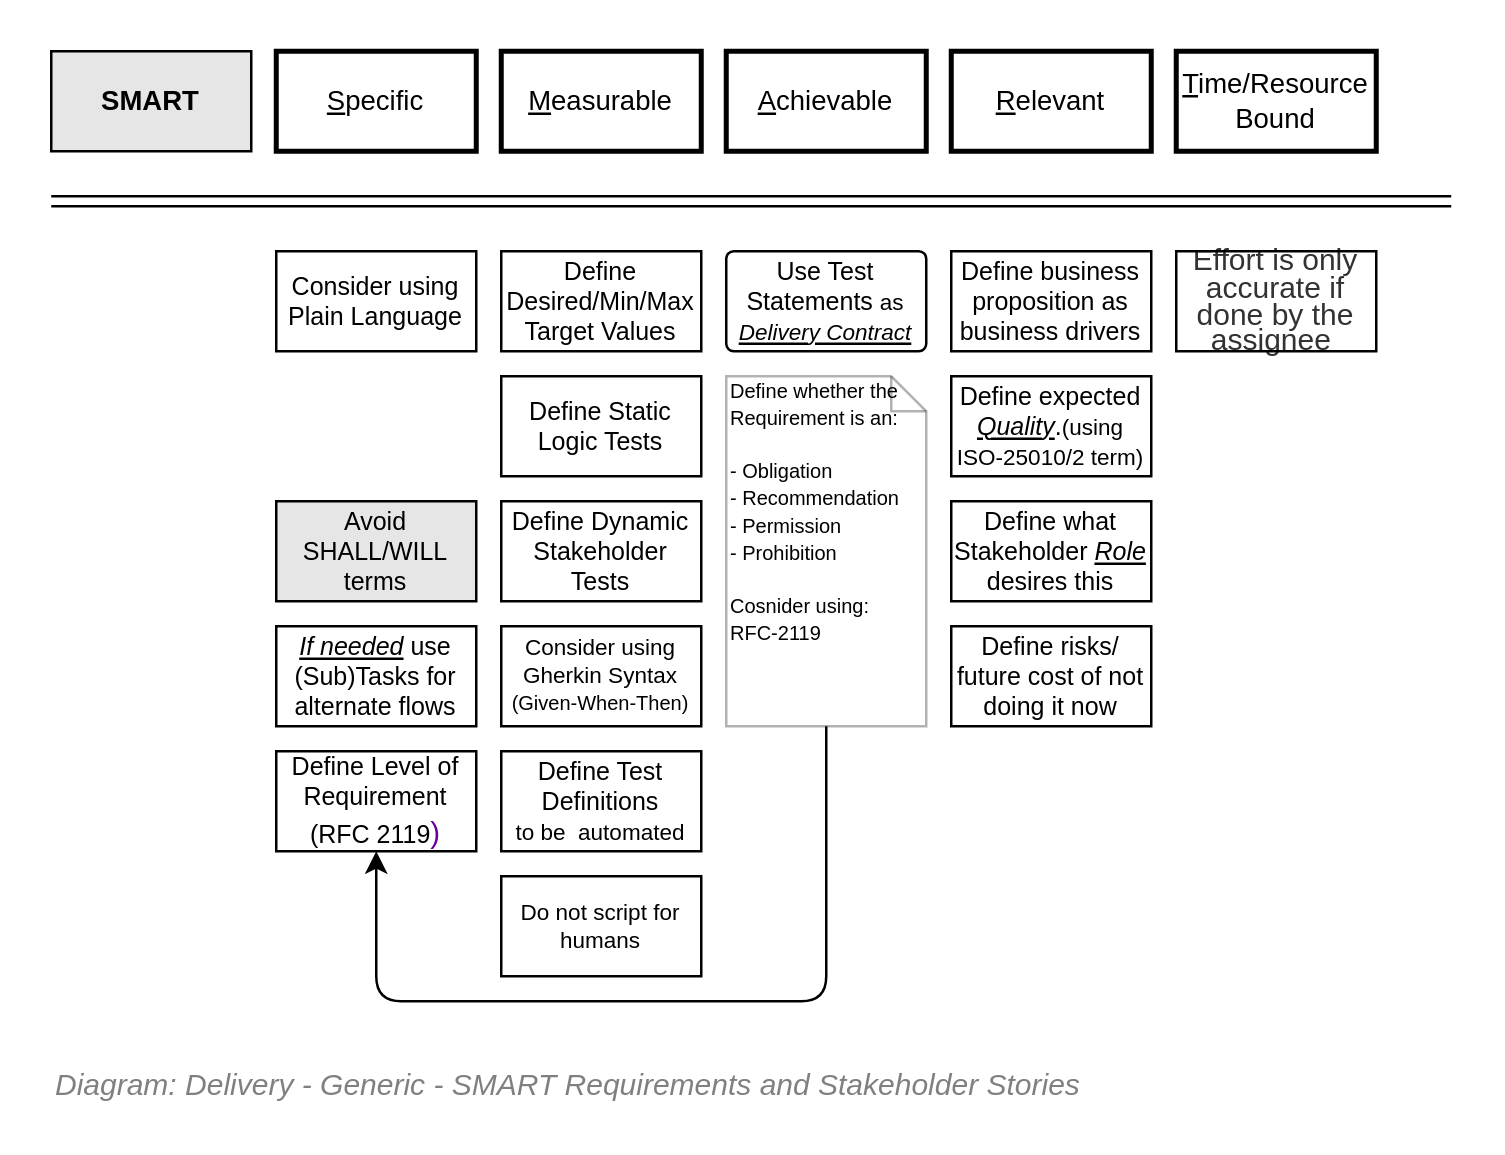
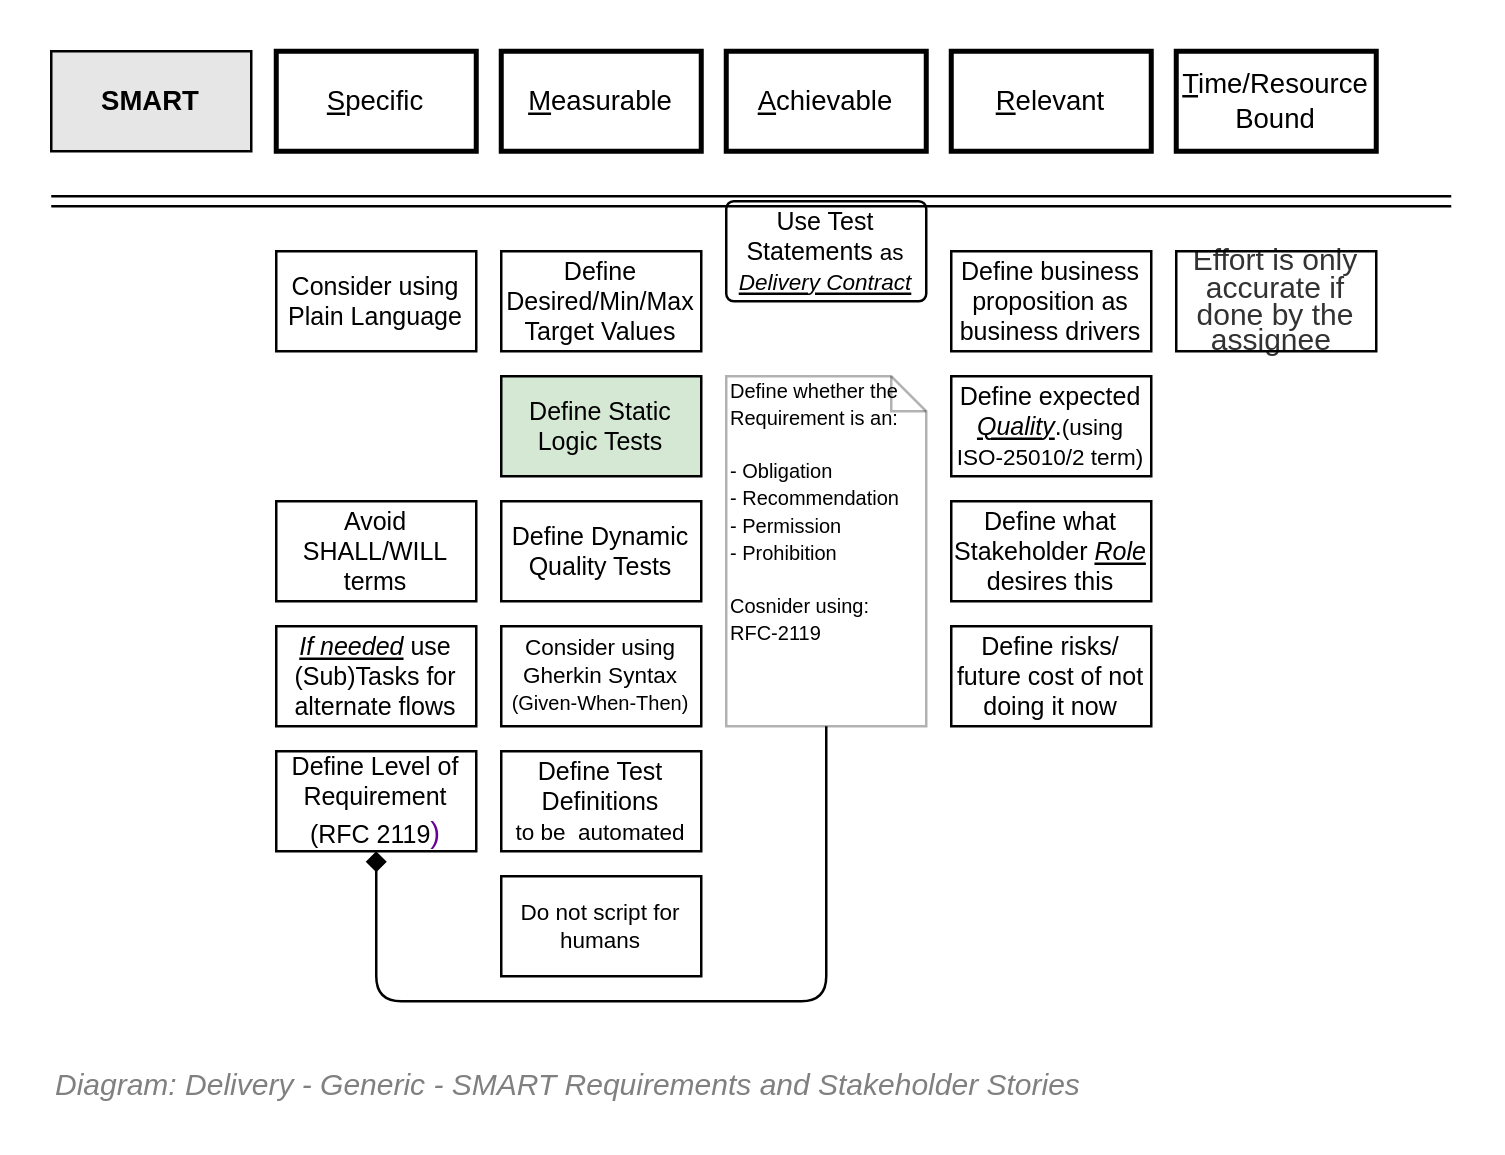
(826, 301) -> (826, 251)
(601, 426) -> (601, 426)
(376, 551) -> (376, 551)
(601, 551) -> (601, 551)
(376, 870) -> (376, 872)
